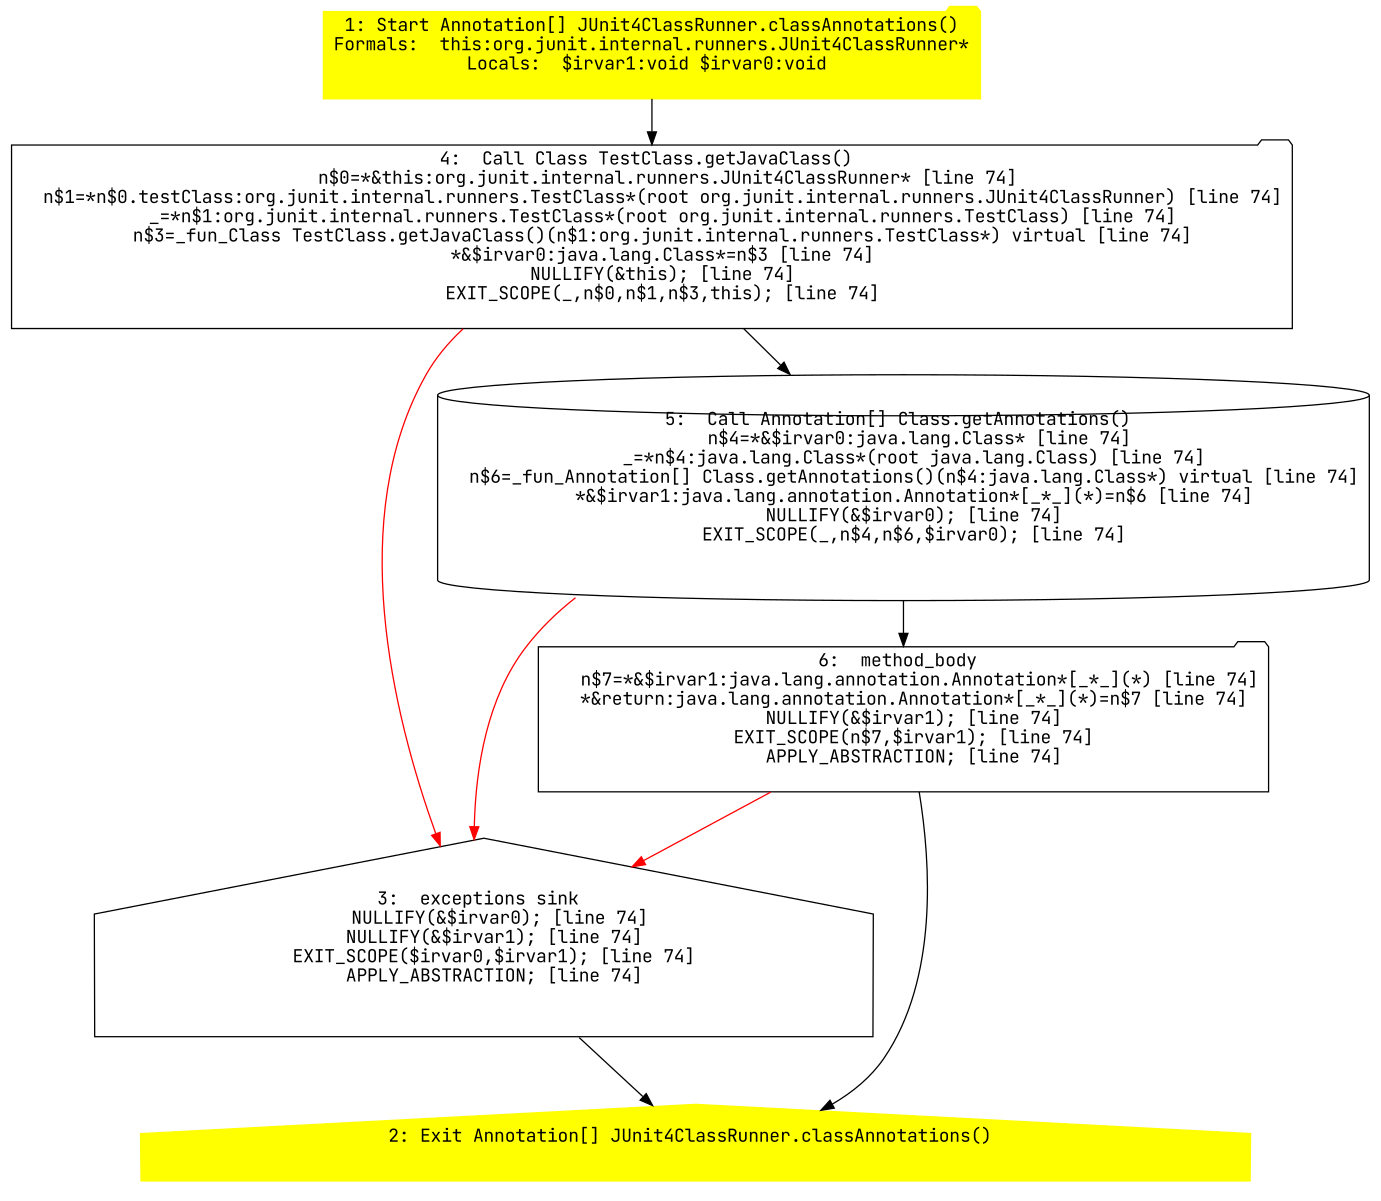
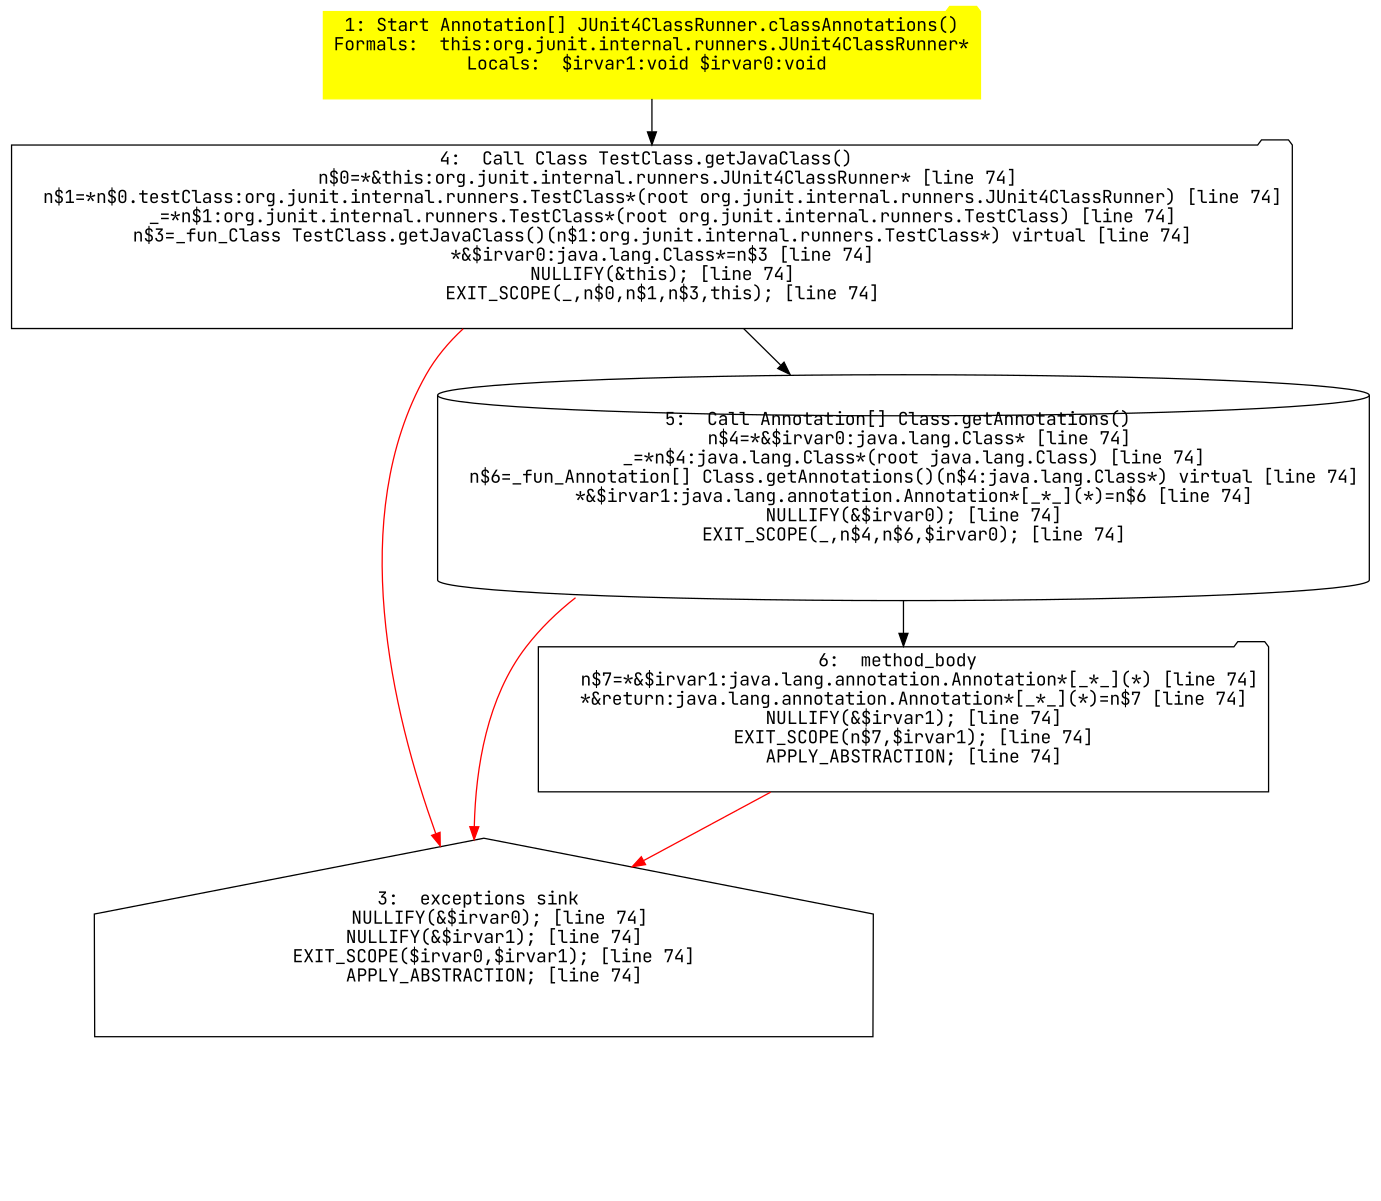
(696, 1147) -> none
